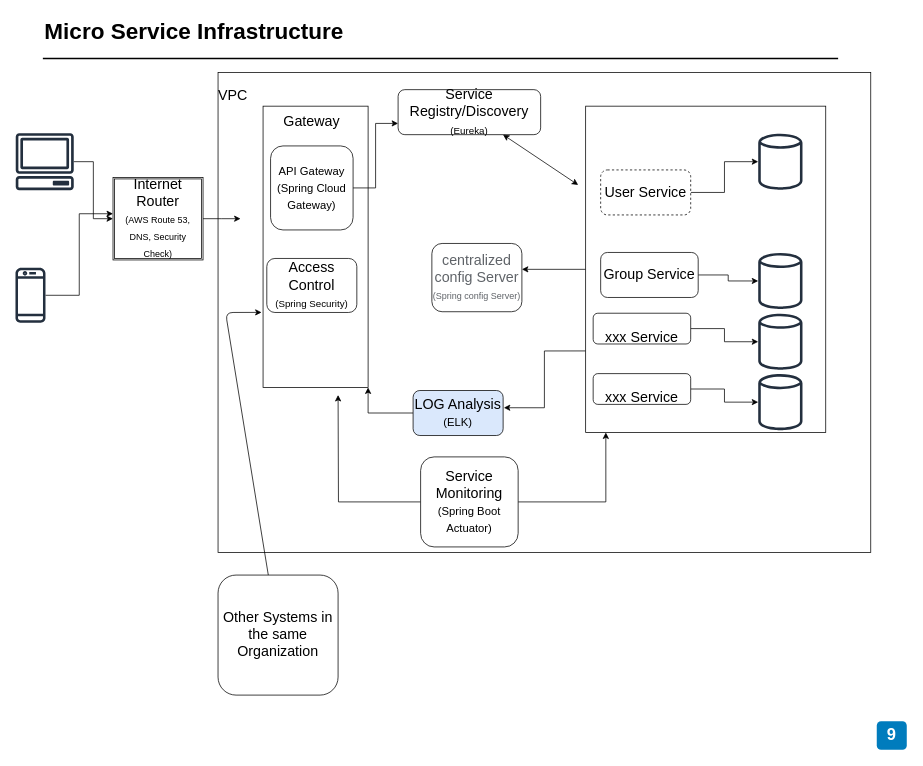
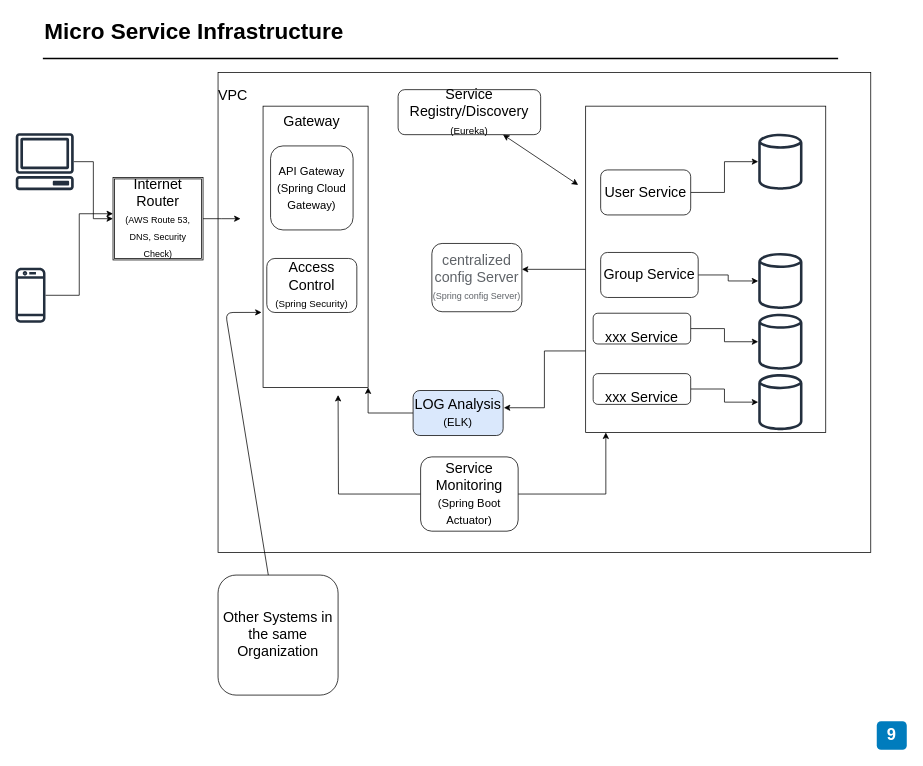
(375, 149) -> none
(645, 192) -> (645, 192)
(469, 502) -> (469, 494)
